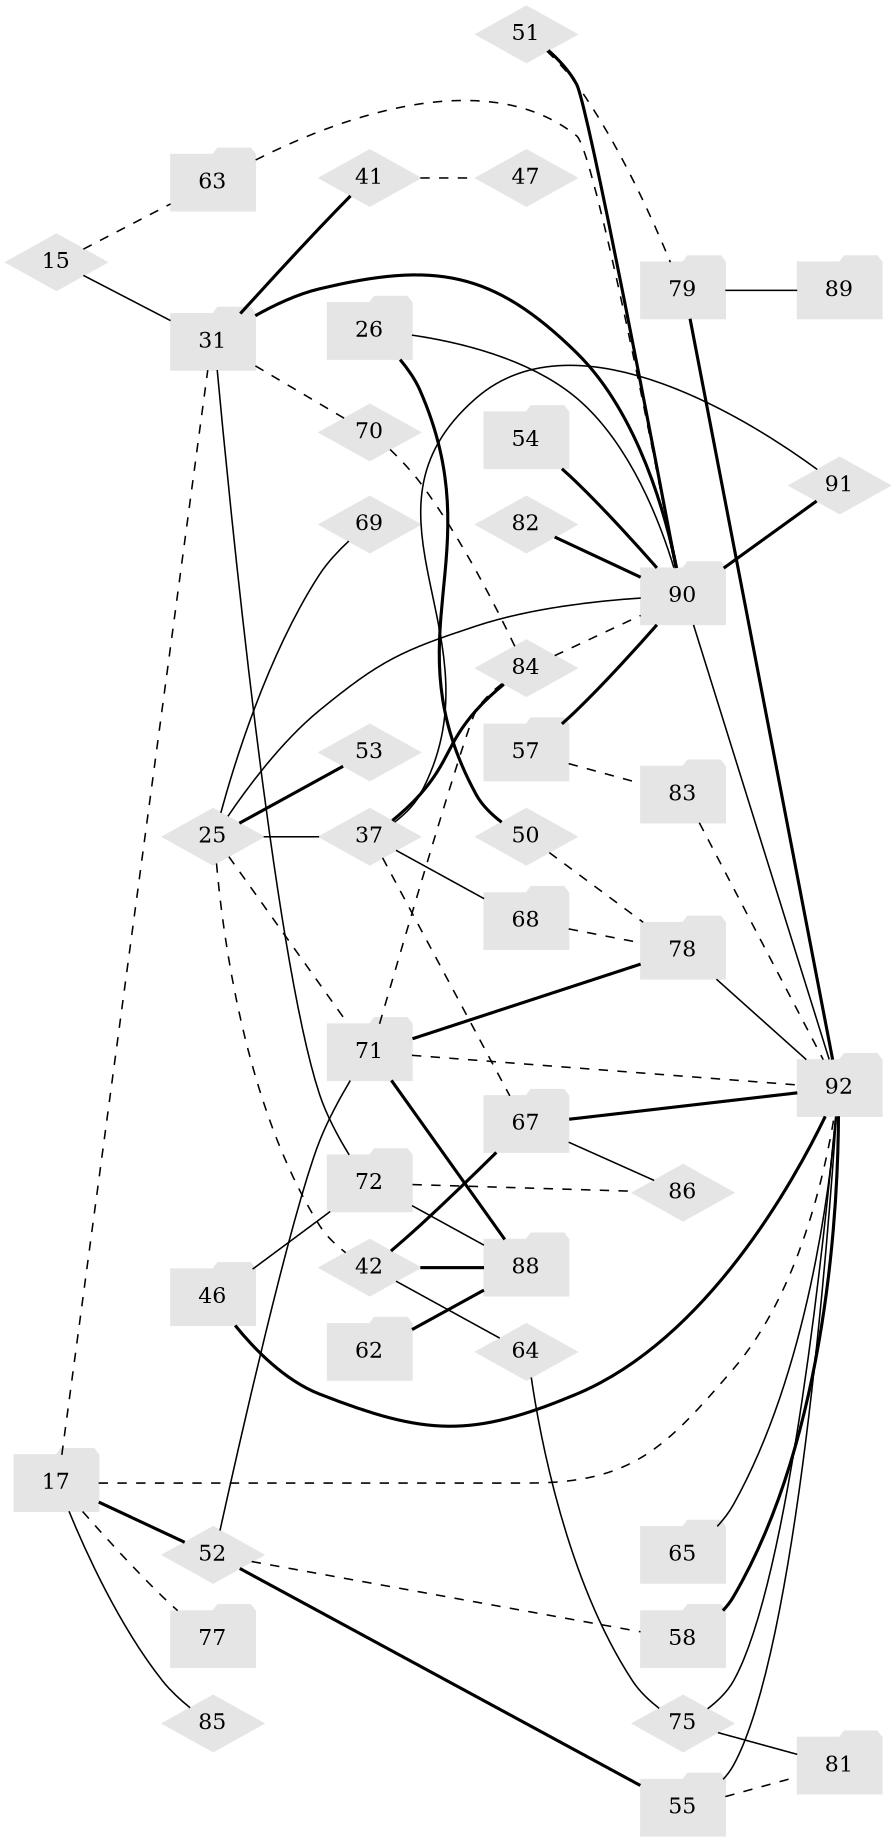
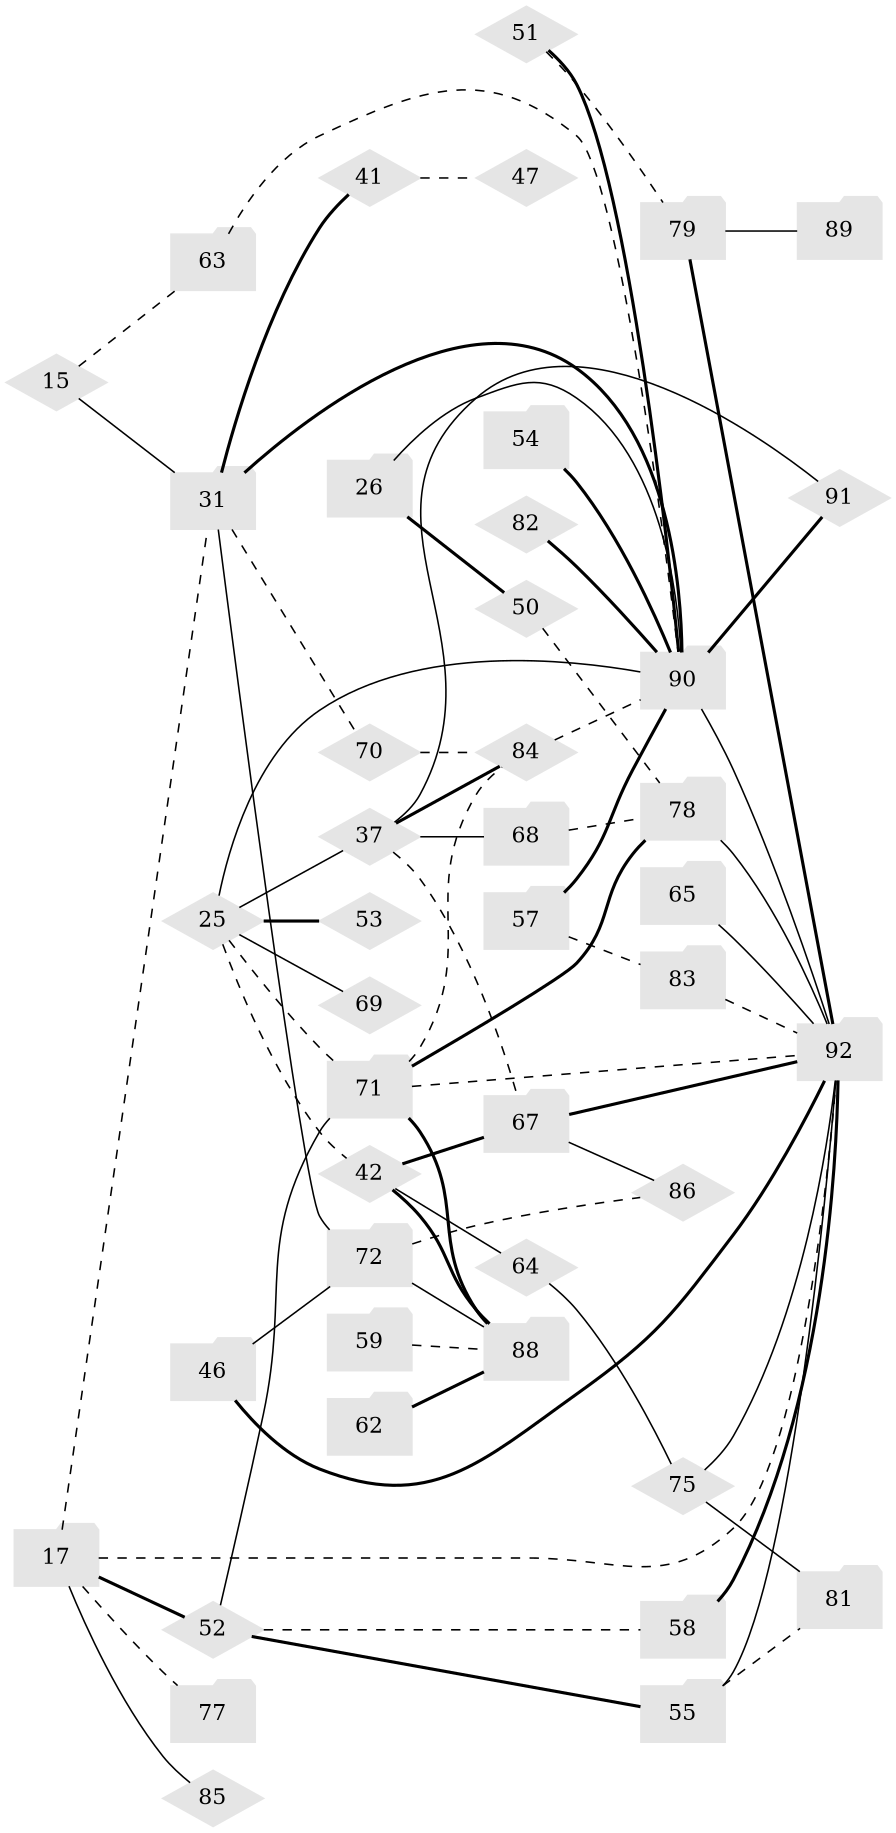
none -> (370, 1343)
